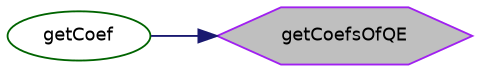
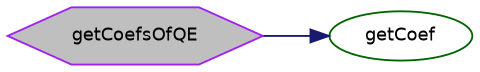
(175, 36) -> (287, 36)
